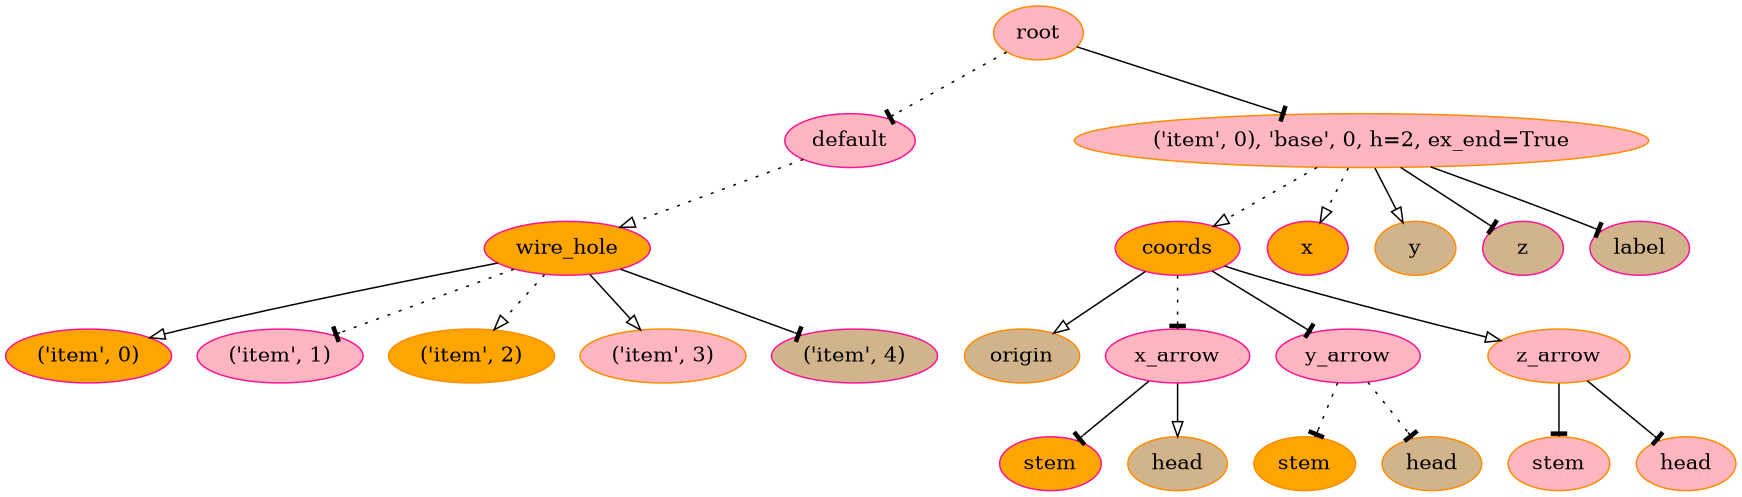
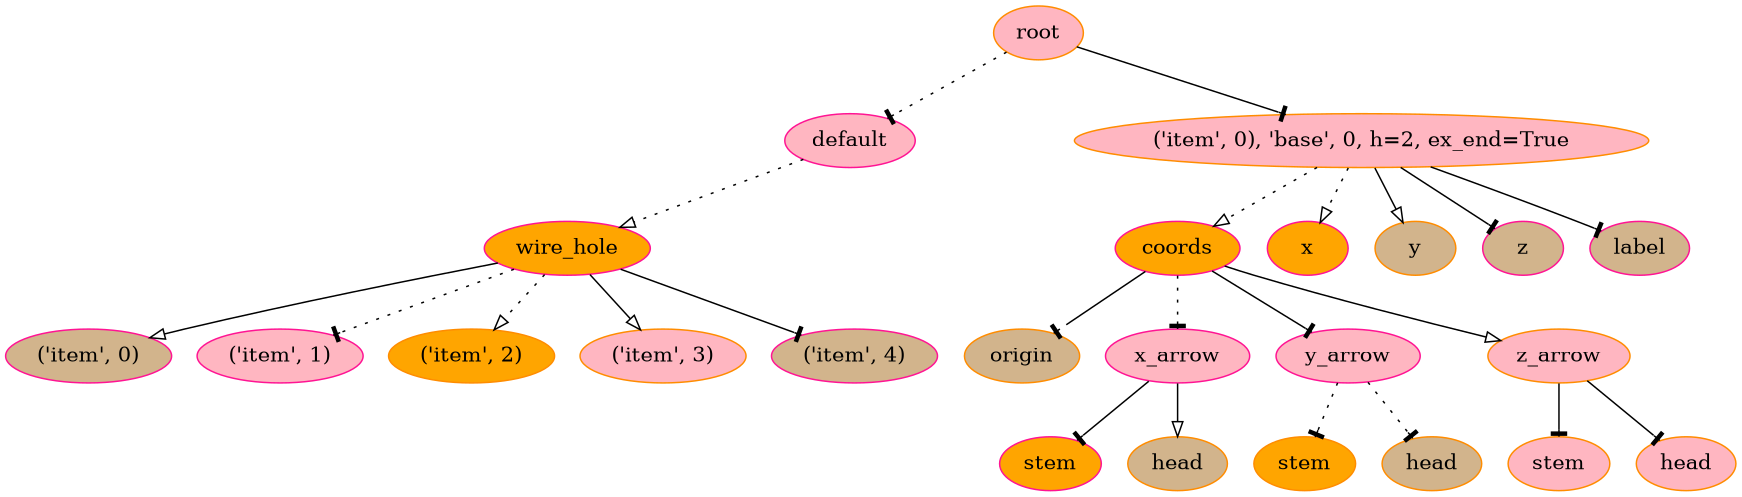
(1106, 298) -> (1106, 298)
(89, 356) -> (89, 356)
